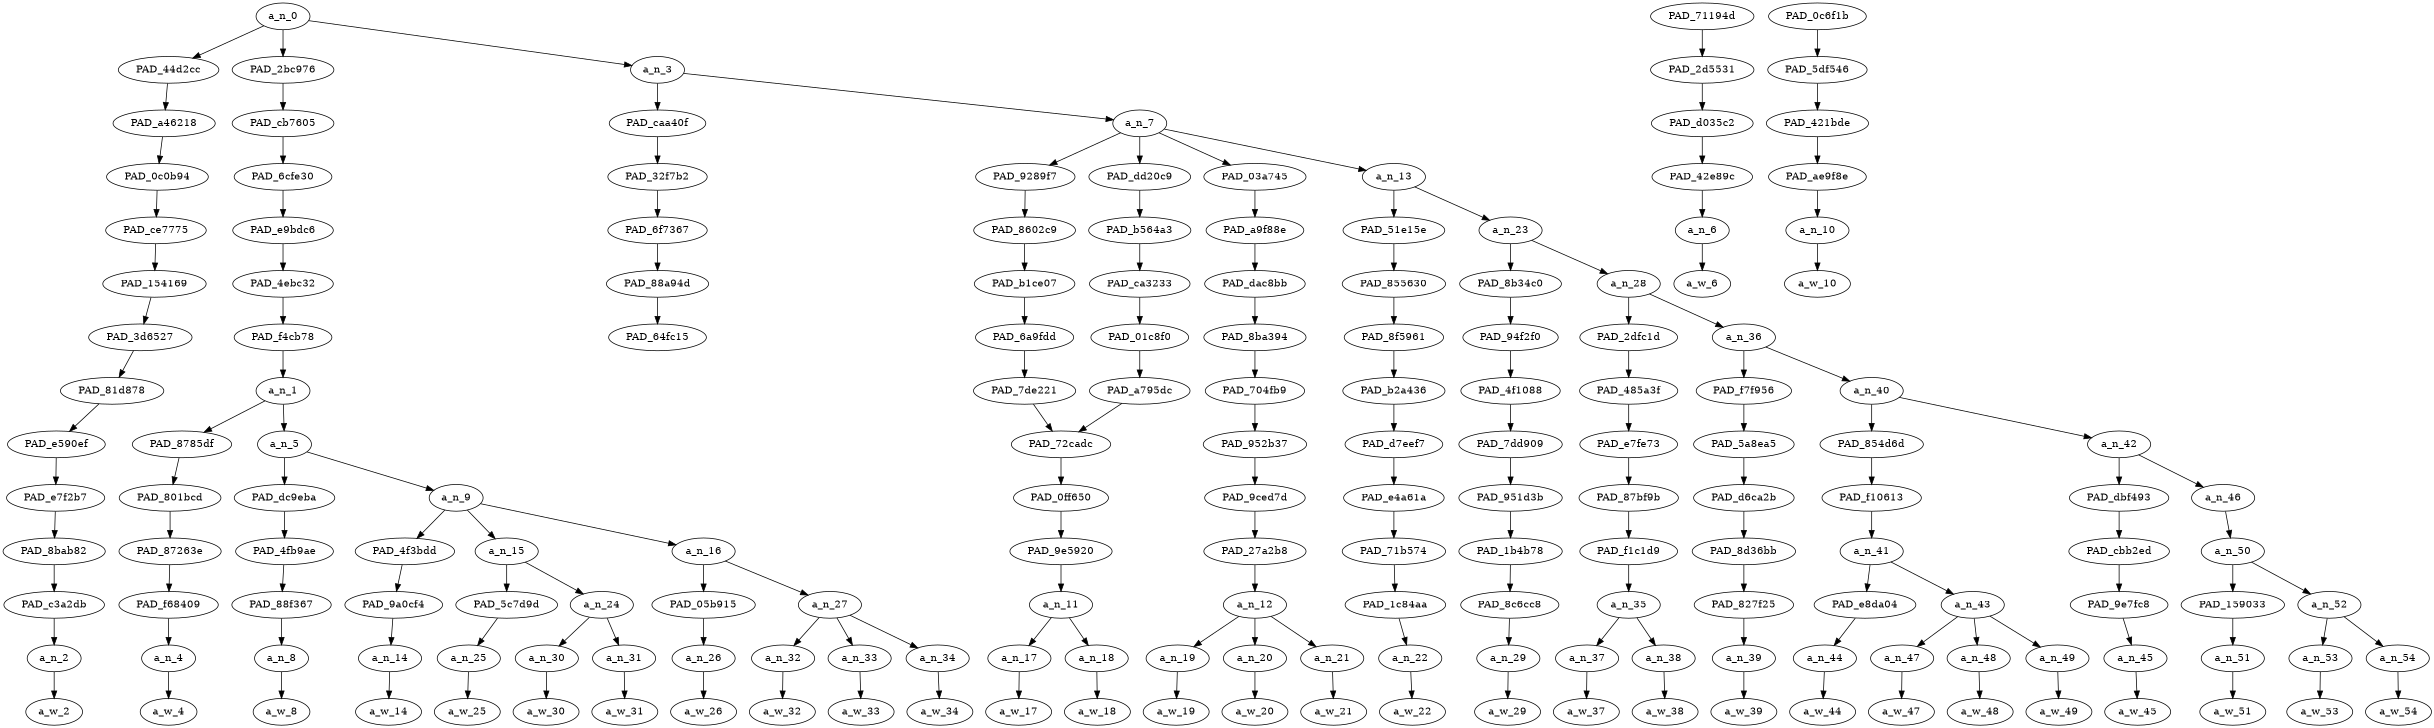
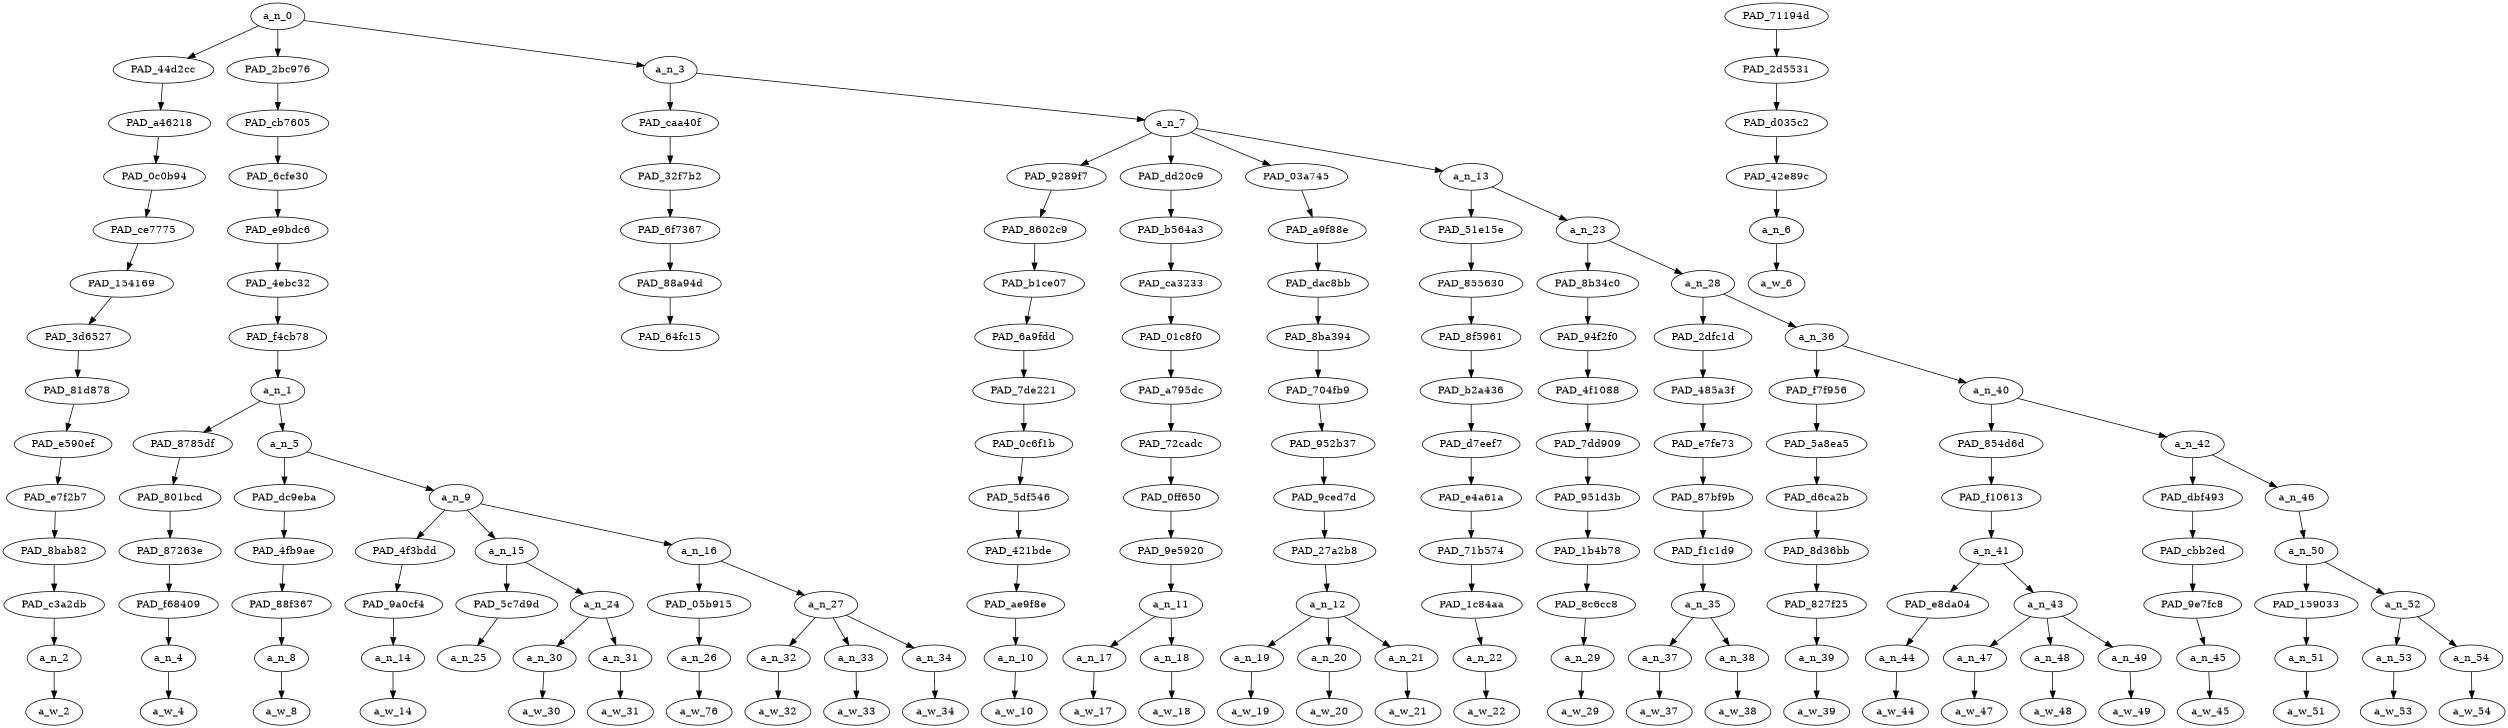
(1041, 415) -> (1024, 414)
(467, 712) -> none
(704, 712) -> (699, 712)
